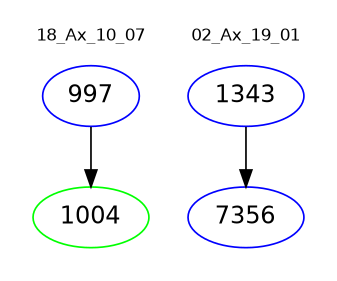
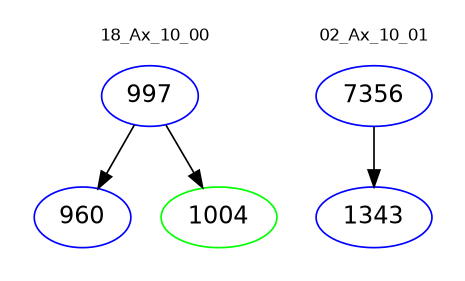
(91, 36) -> (155, 36)
(246, 36) -> (374, 36)
(246, 148) -> (374, 148)
none -> (83, 217)
